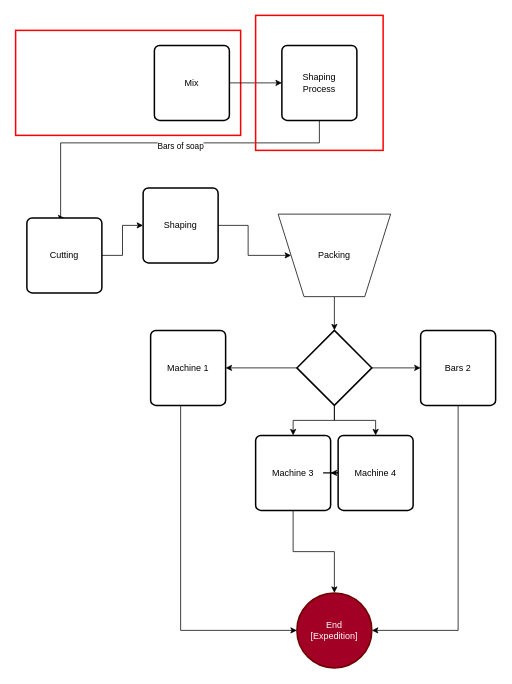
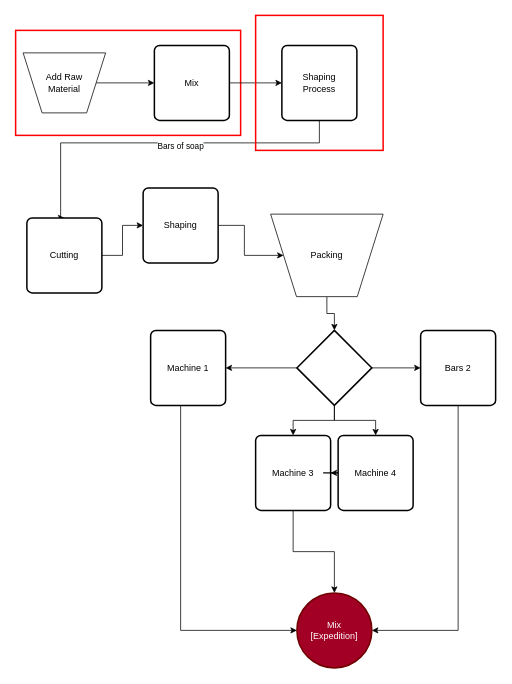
none -> (64, 83)
none -> (147, 83)
(334, 255) -> (327, 255)
(334, 630) -> (334, 630)
